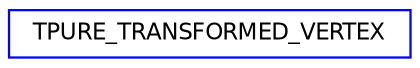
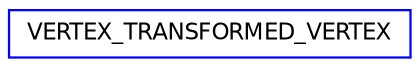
(210, 34) -> (210, 34)
